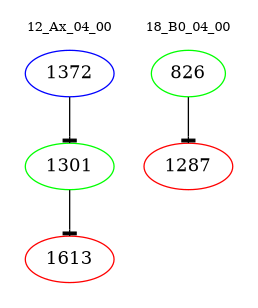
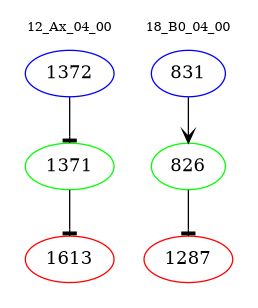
none -> (188, 74)
(70, 166) -> (70, 166)
